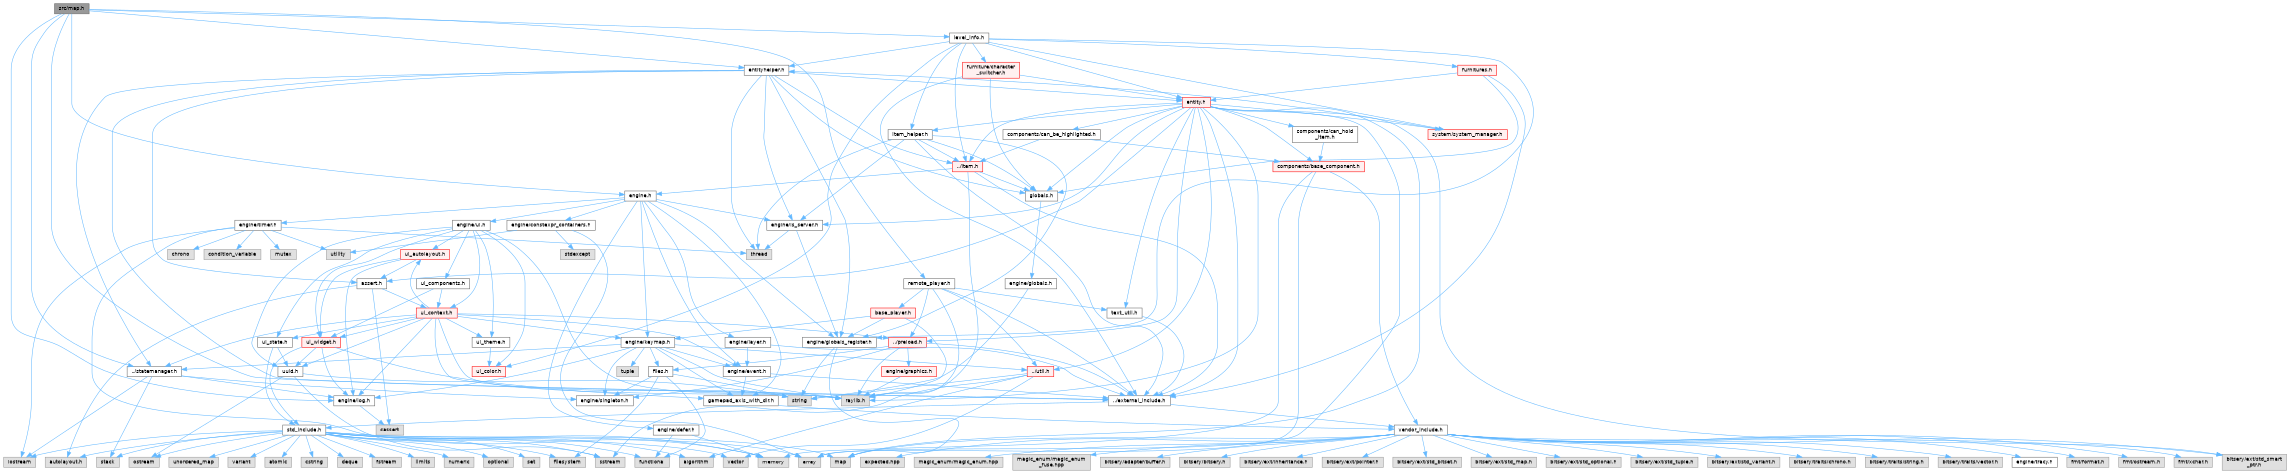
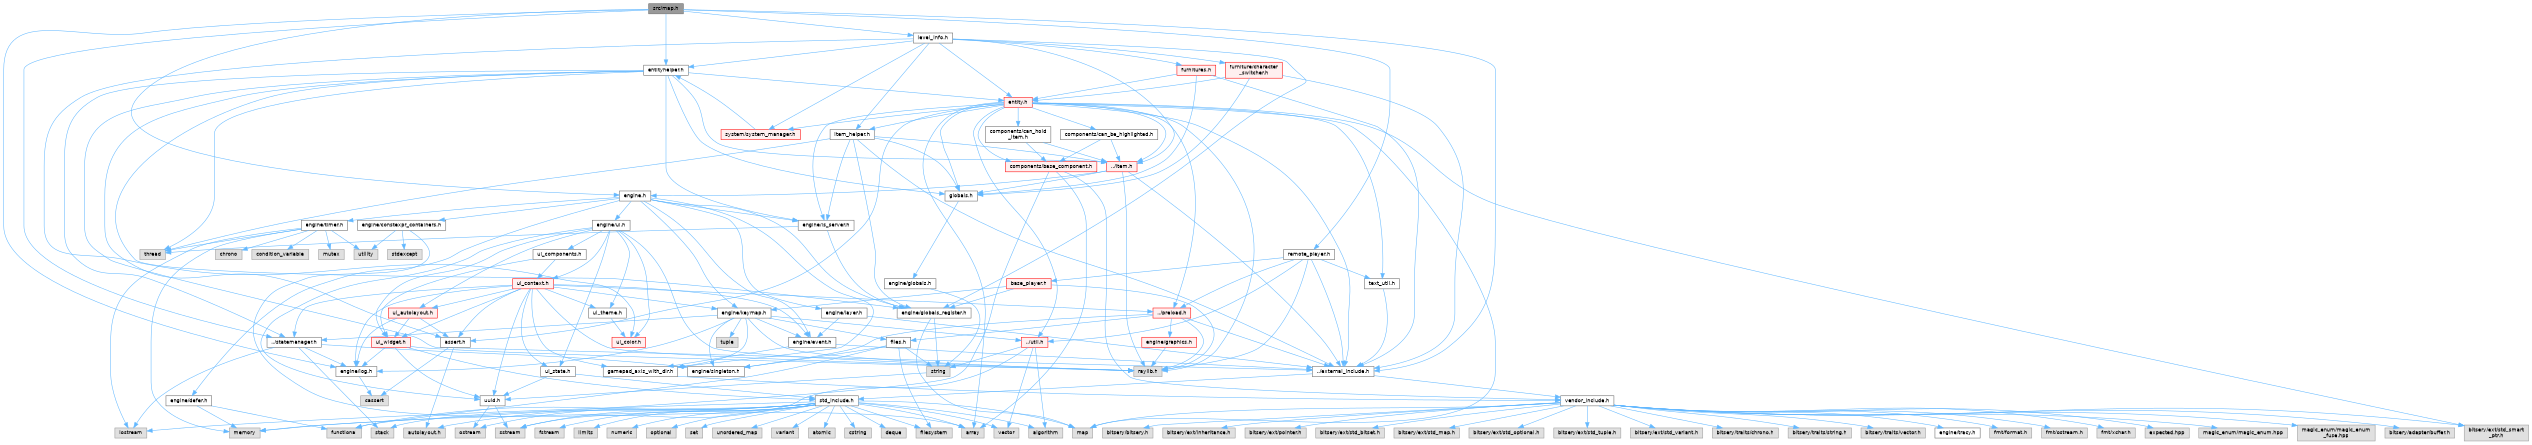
none -> (1071, 151)
(402, 297) -> (488, 306)
(543, 381) -> (729, 385)
